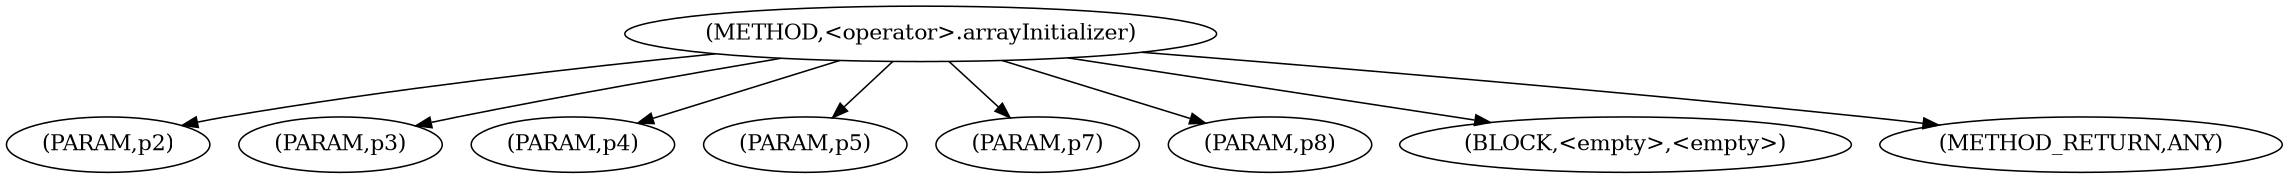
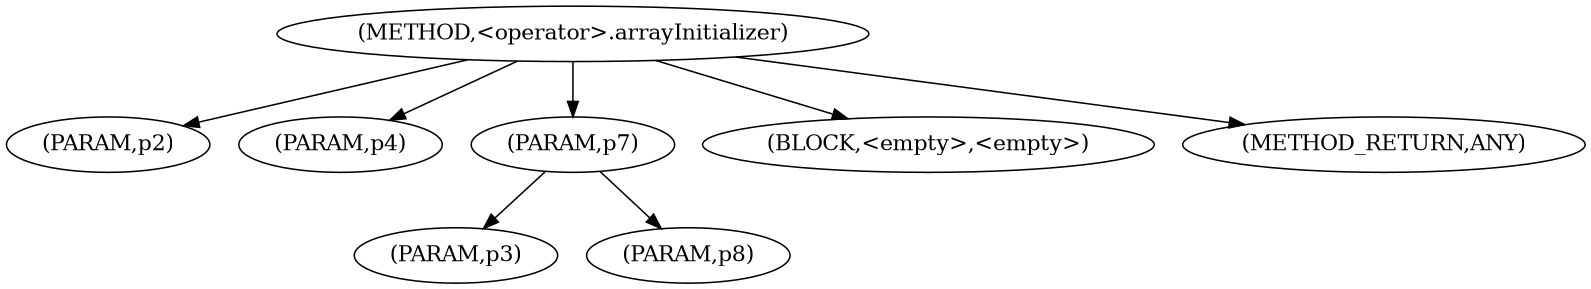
(606, 89) -> (520, 195)
(1096, 89) -> (625, 195)
(805, 145) -> none
